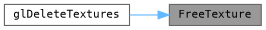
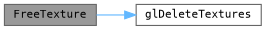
(144, 15) -> (111, 15)
